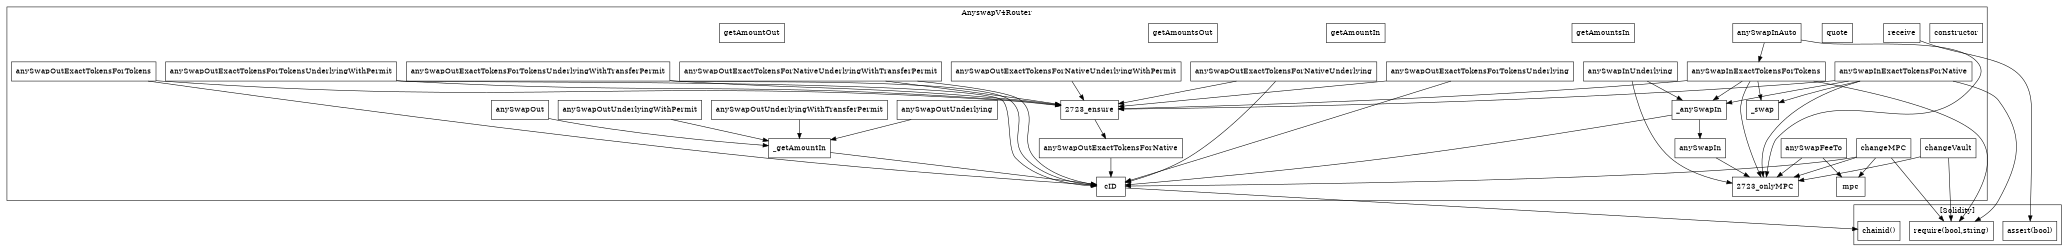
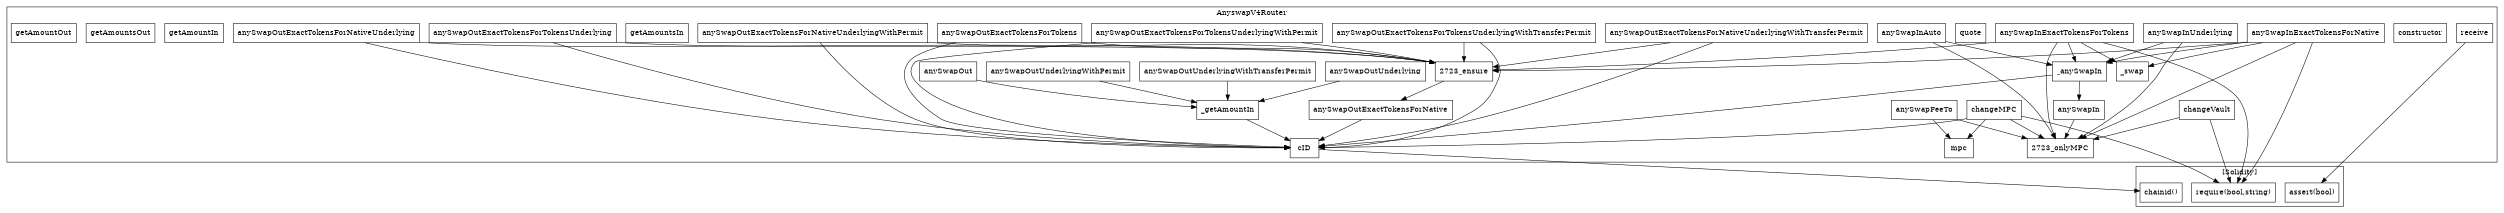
(1762, 50) -> (1996, 53)
none -> (916, 119)
